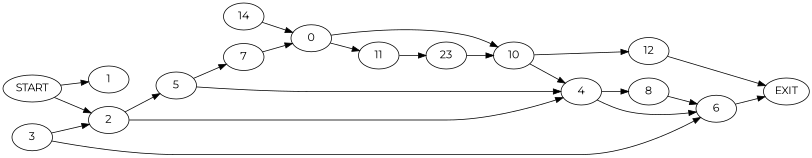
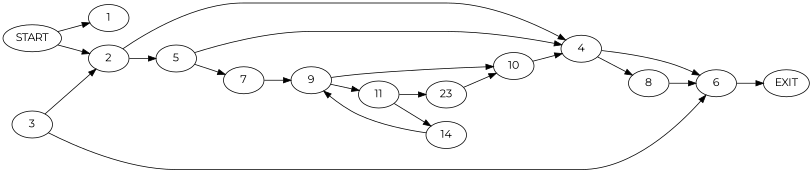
(311, 38) -> (311, 80)
(649, 51) -> none
none -> (409, 113)
